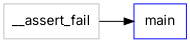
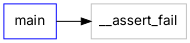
(112, 21) -> (69, 21)
